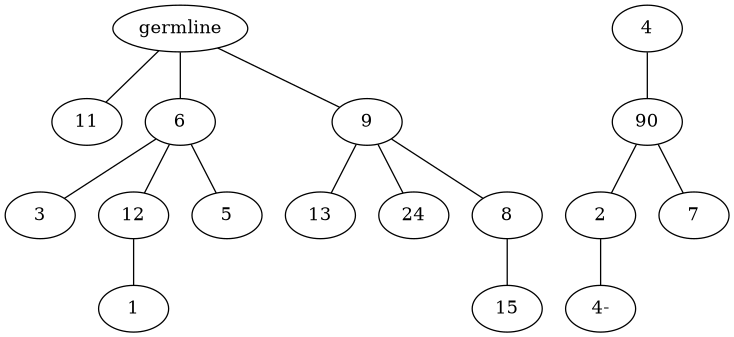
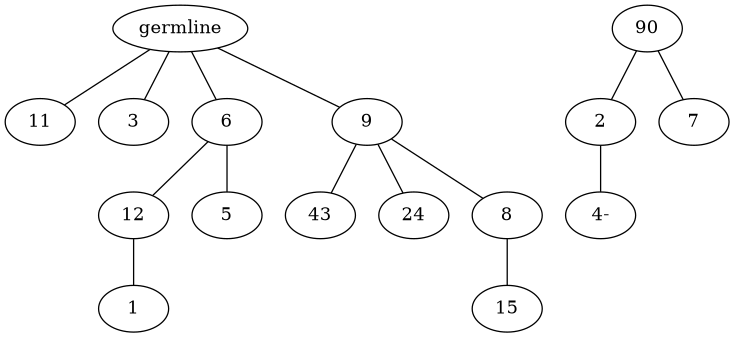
(647, 29) -> none
(110, 169) -> (157, 76)
(320, 215) -> (320, 215)
